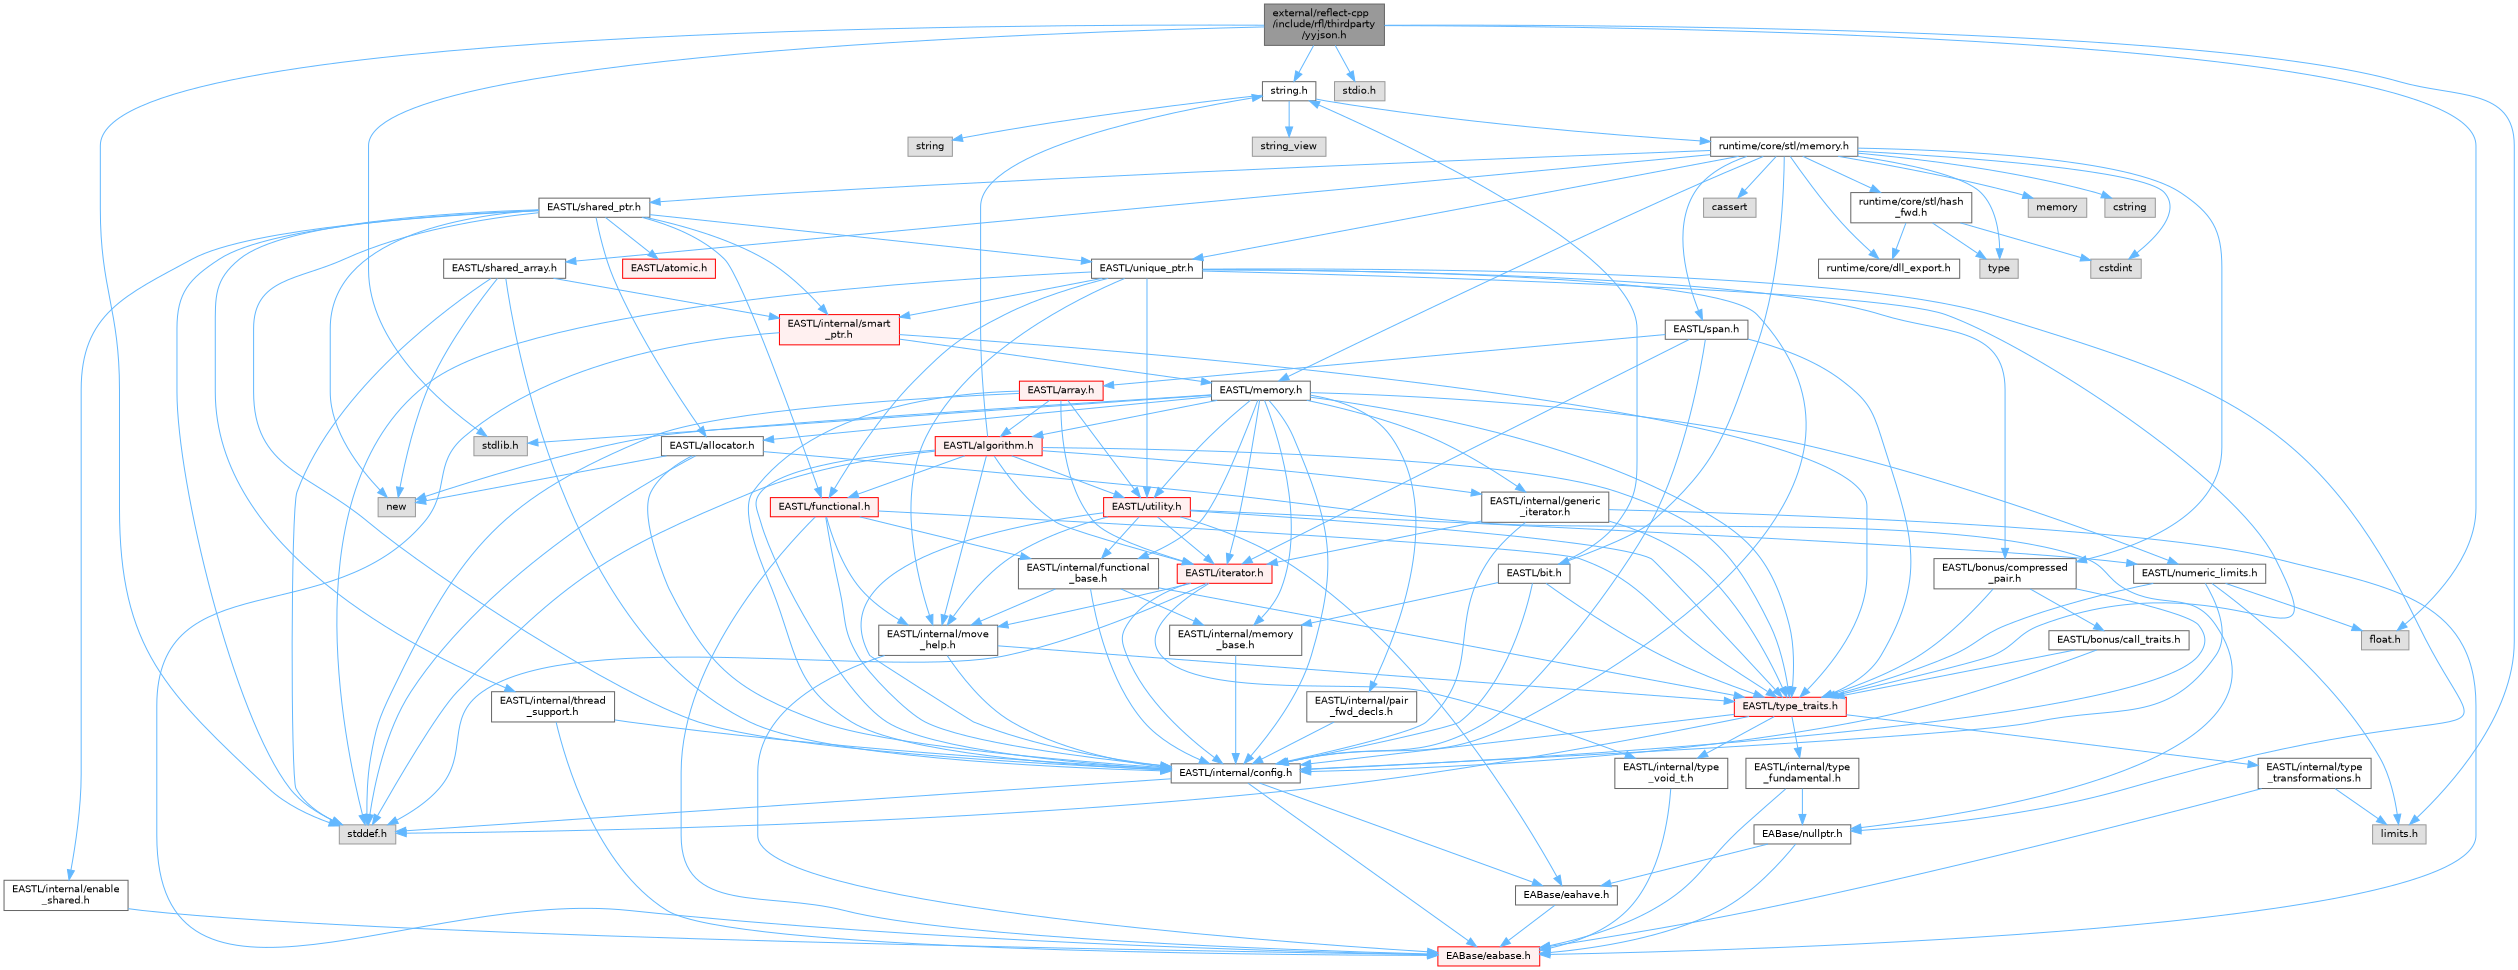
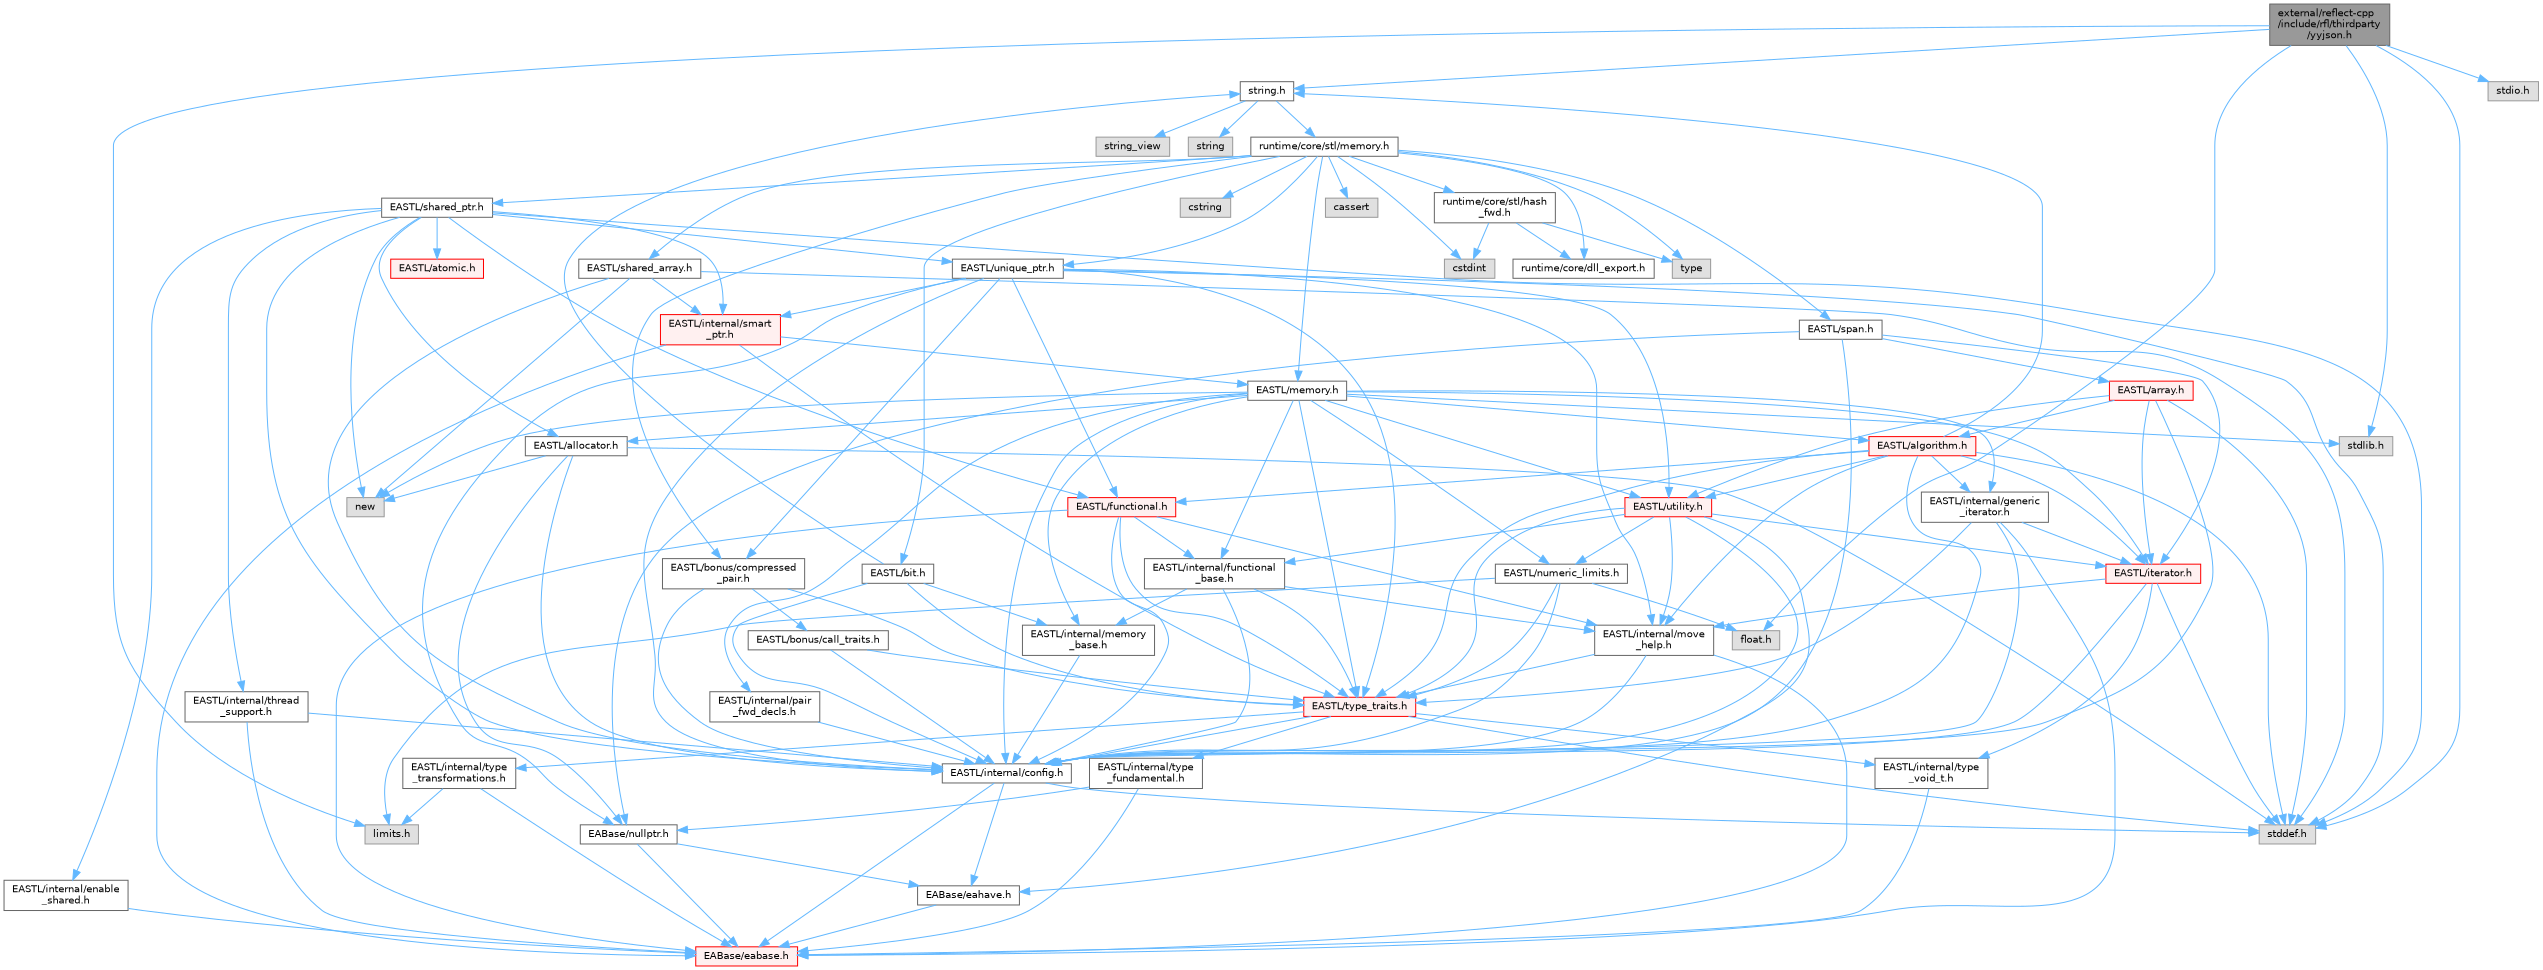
(2058, 208) -> none
(1899, 493) -> (1041, 403)
